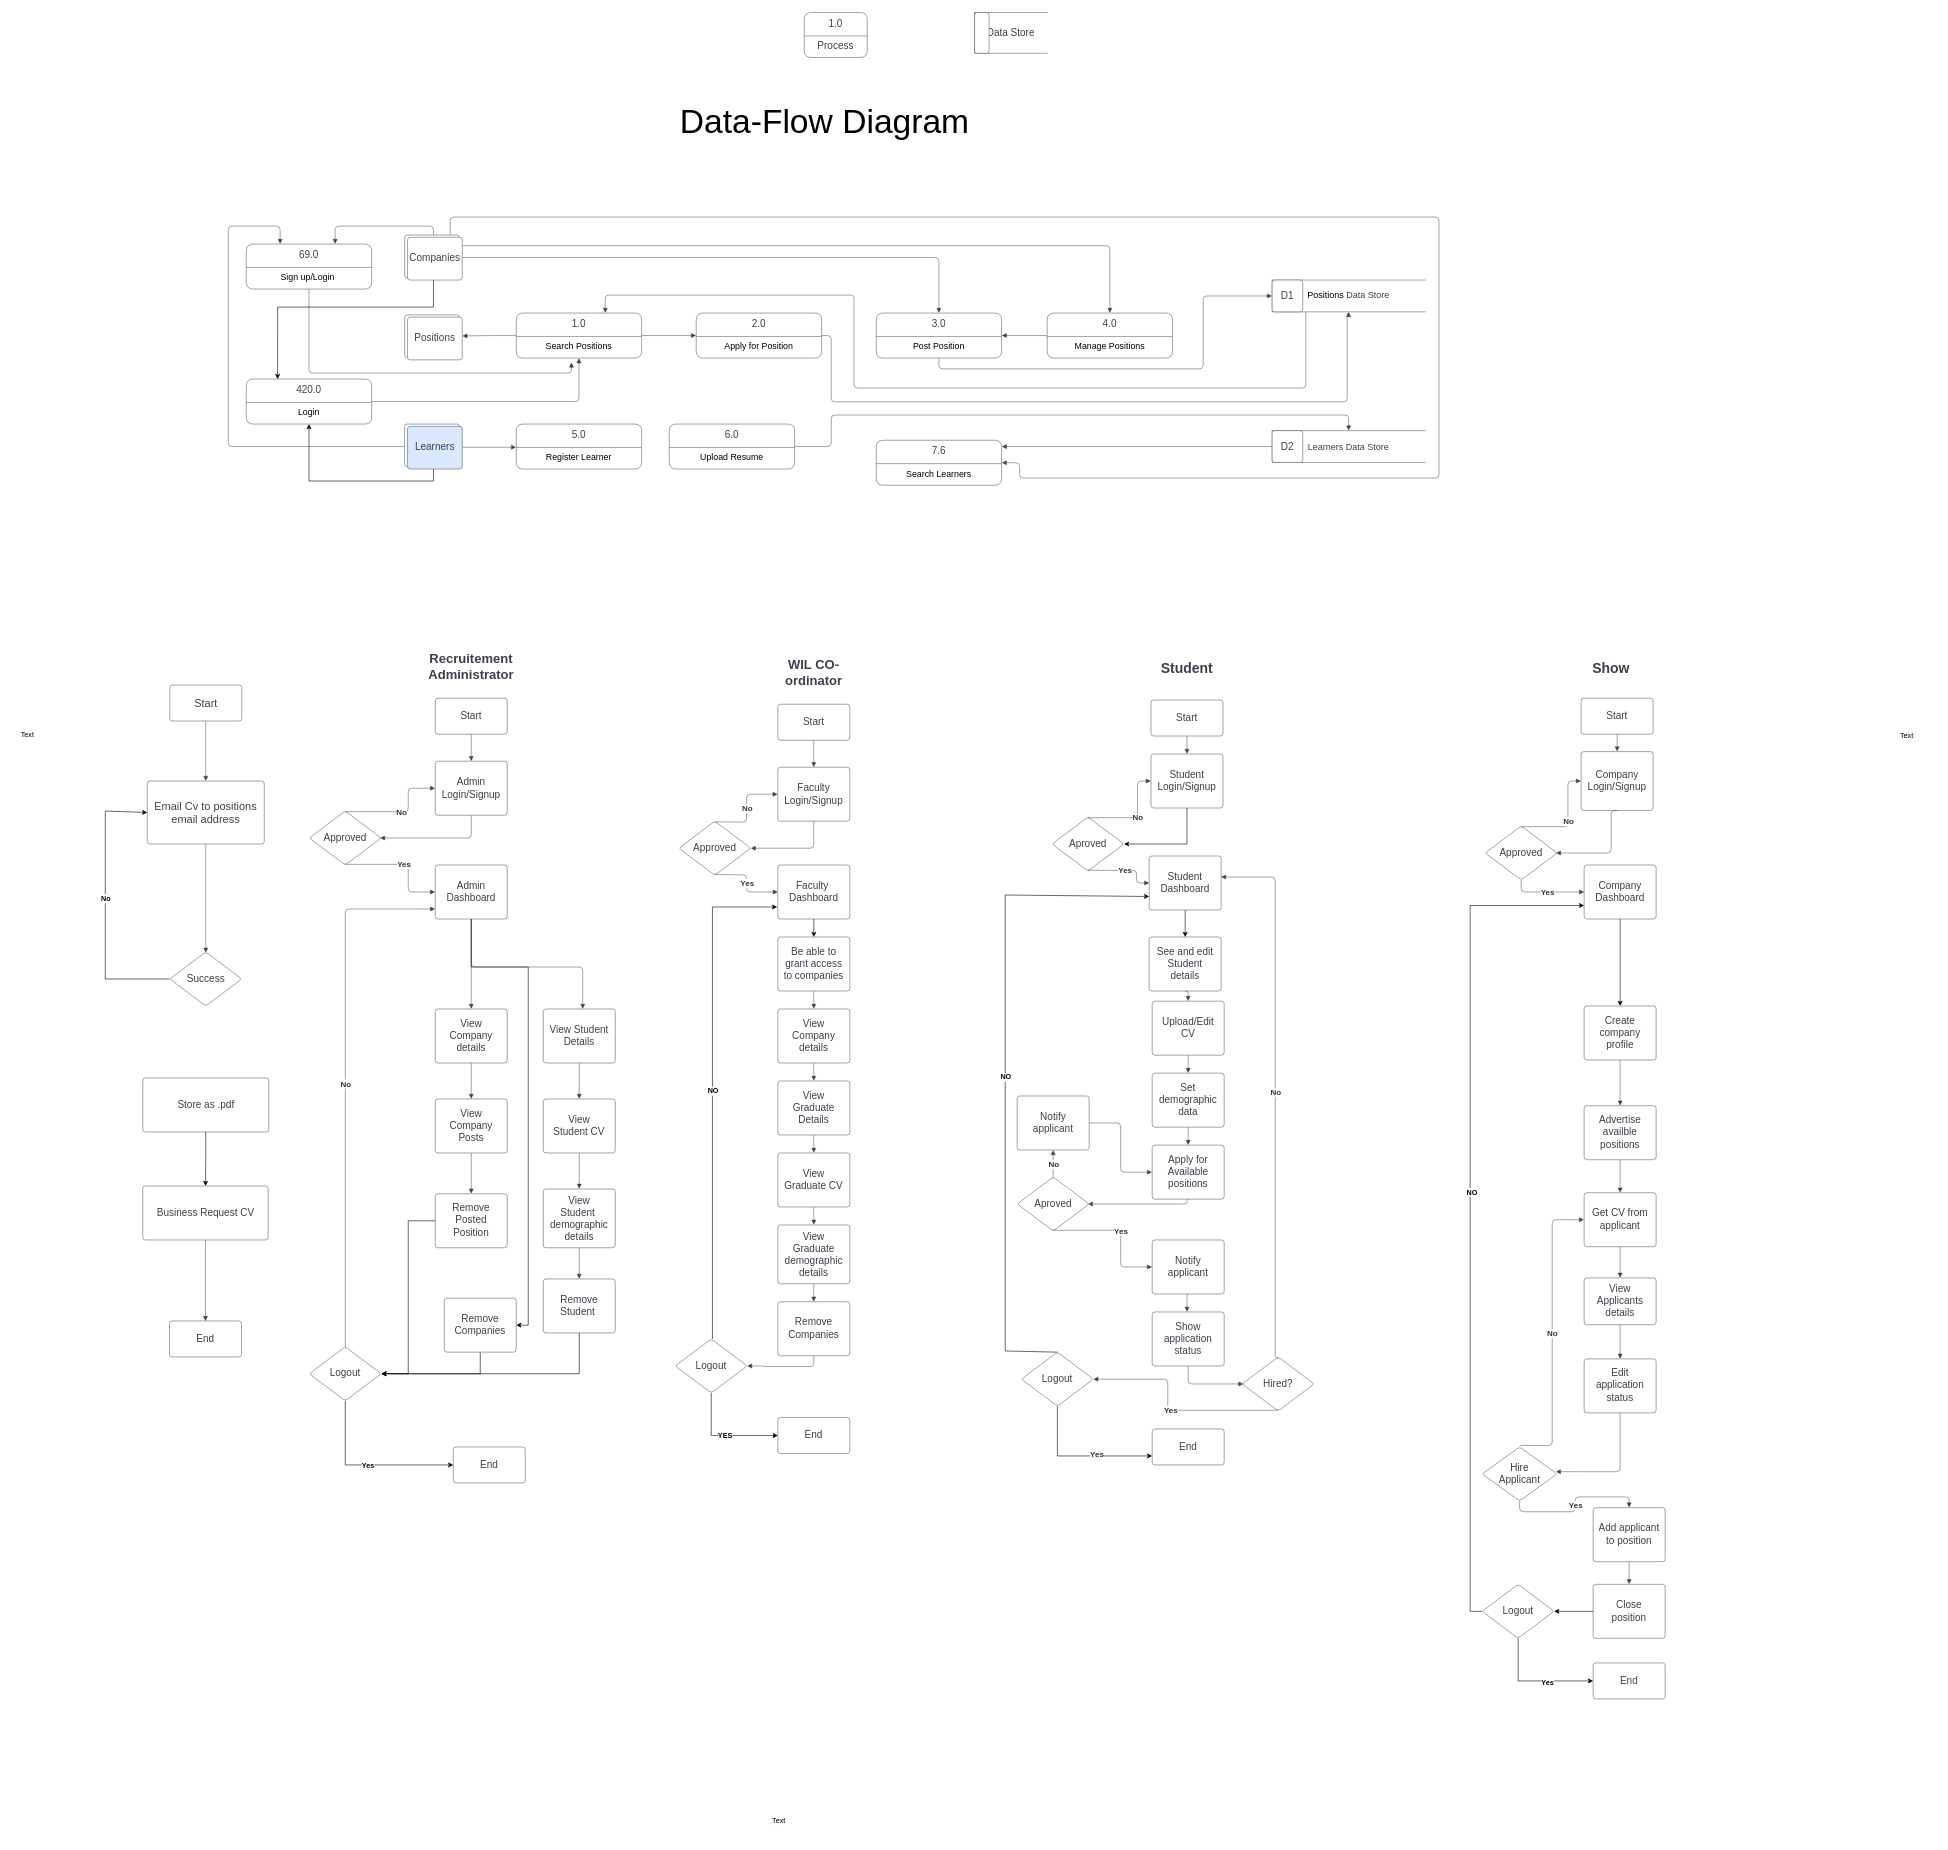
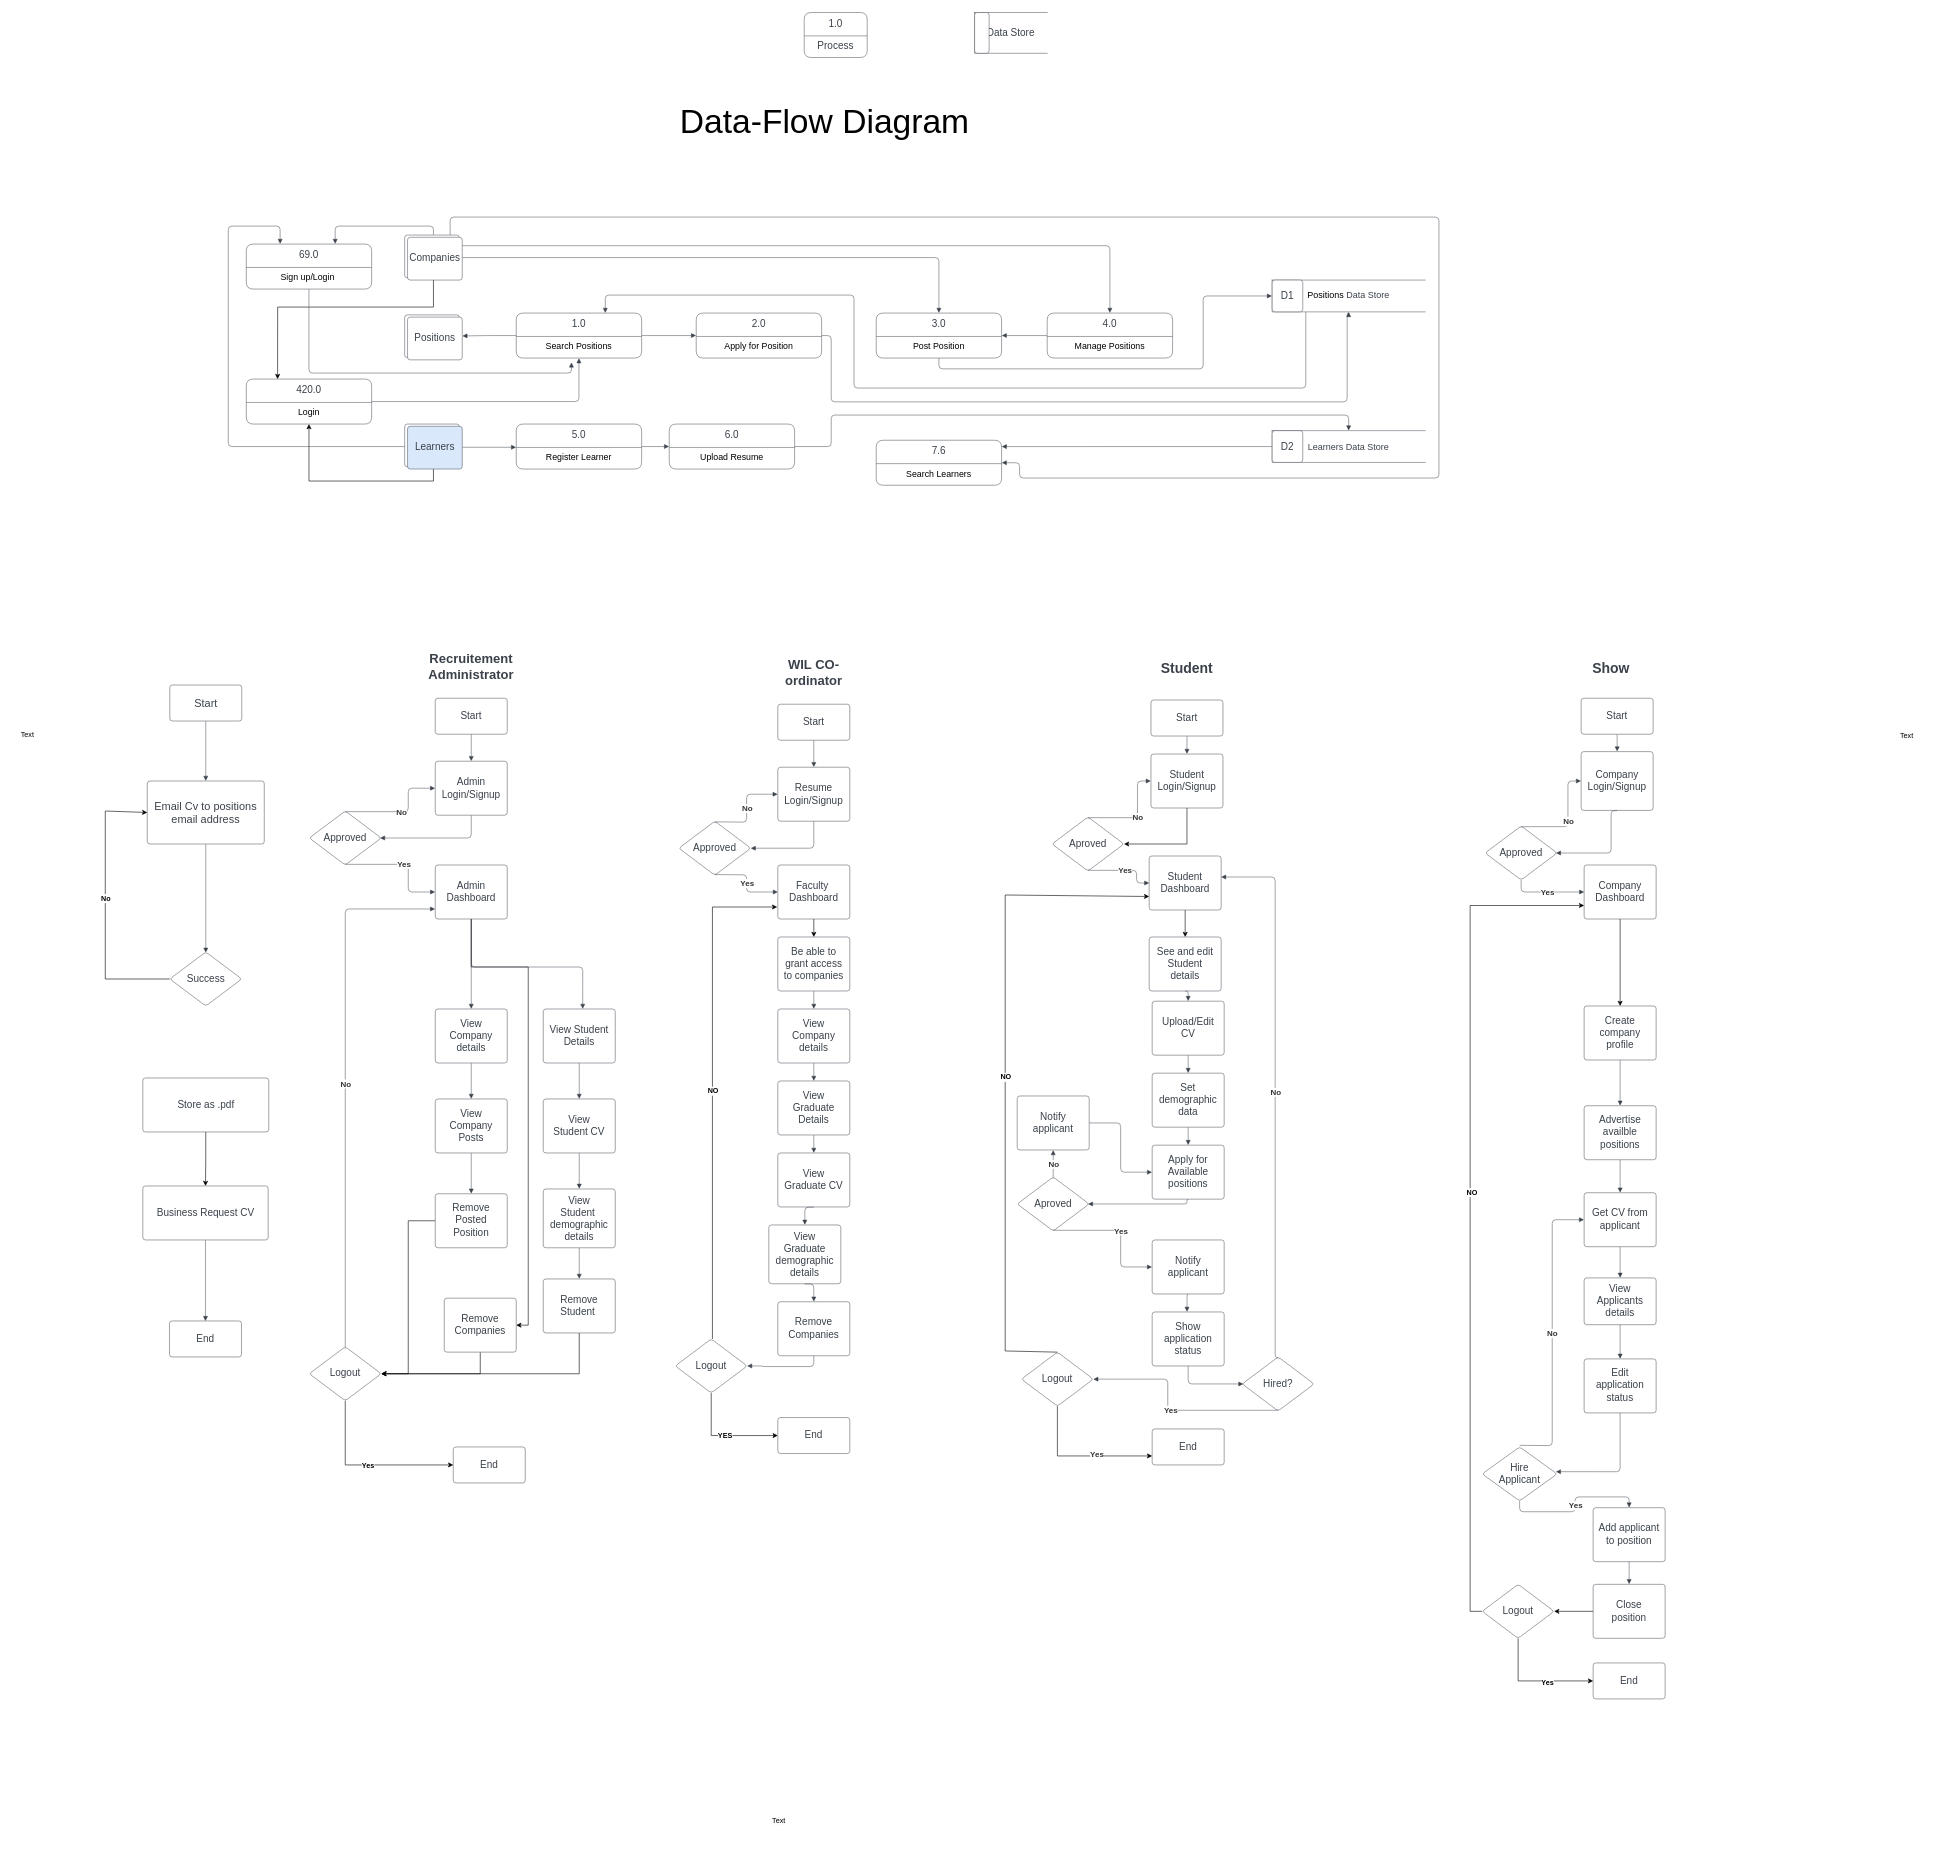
none -> (663, 446)
(814, 794) -> (814, 794)
(814, 1254) -> (805, 1254)
